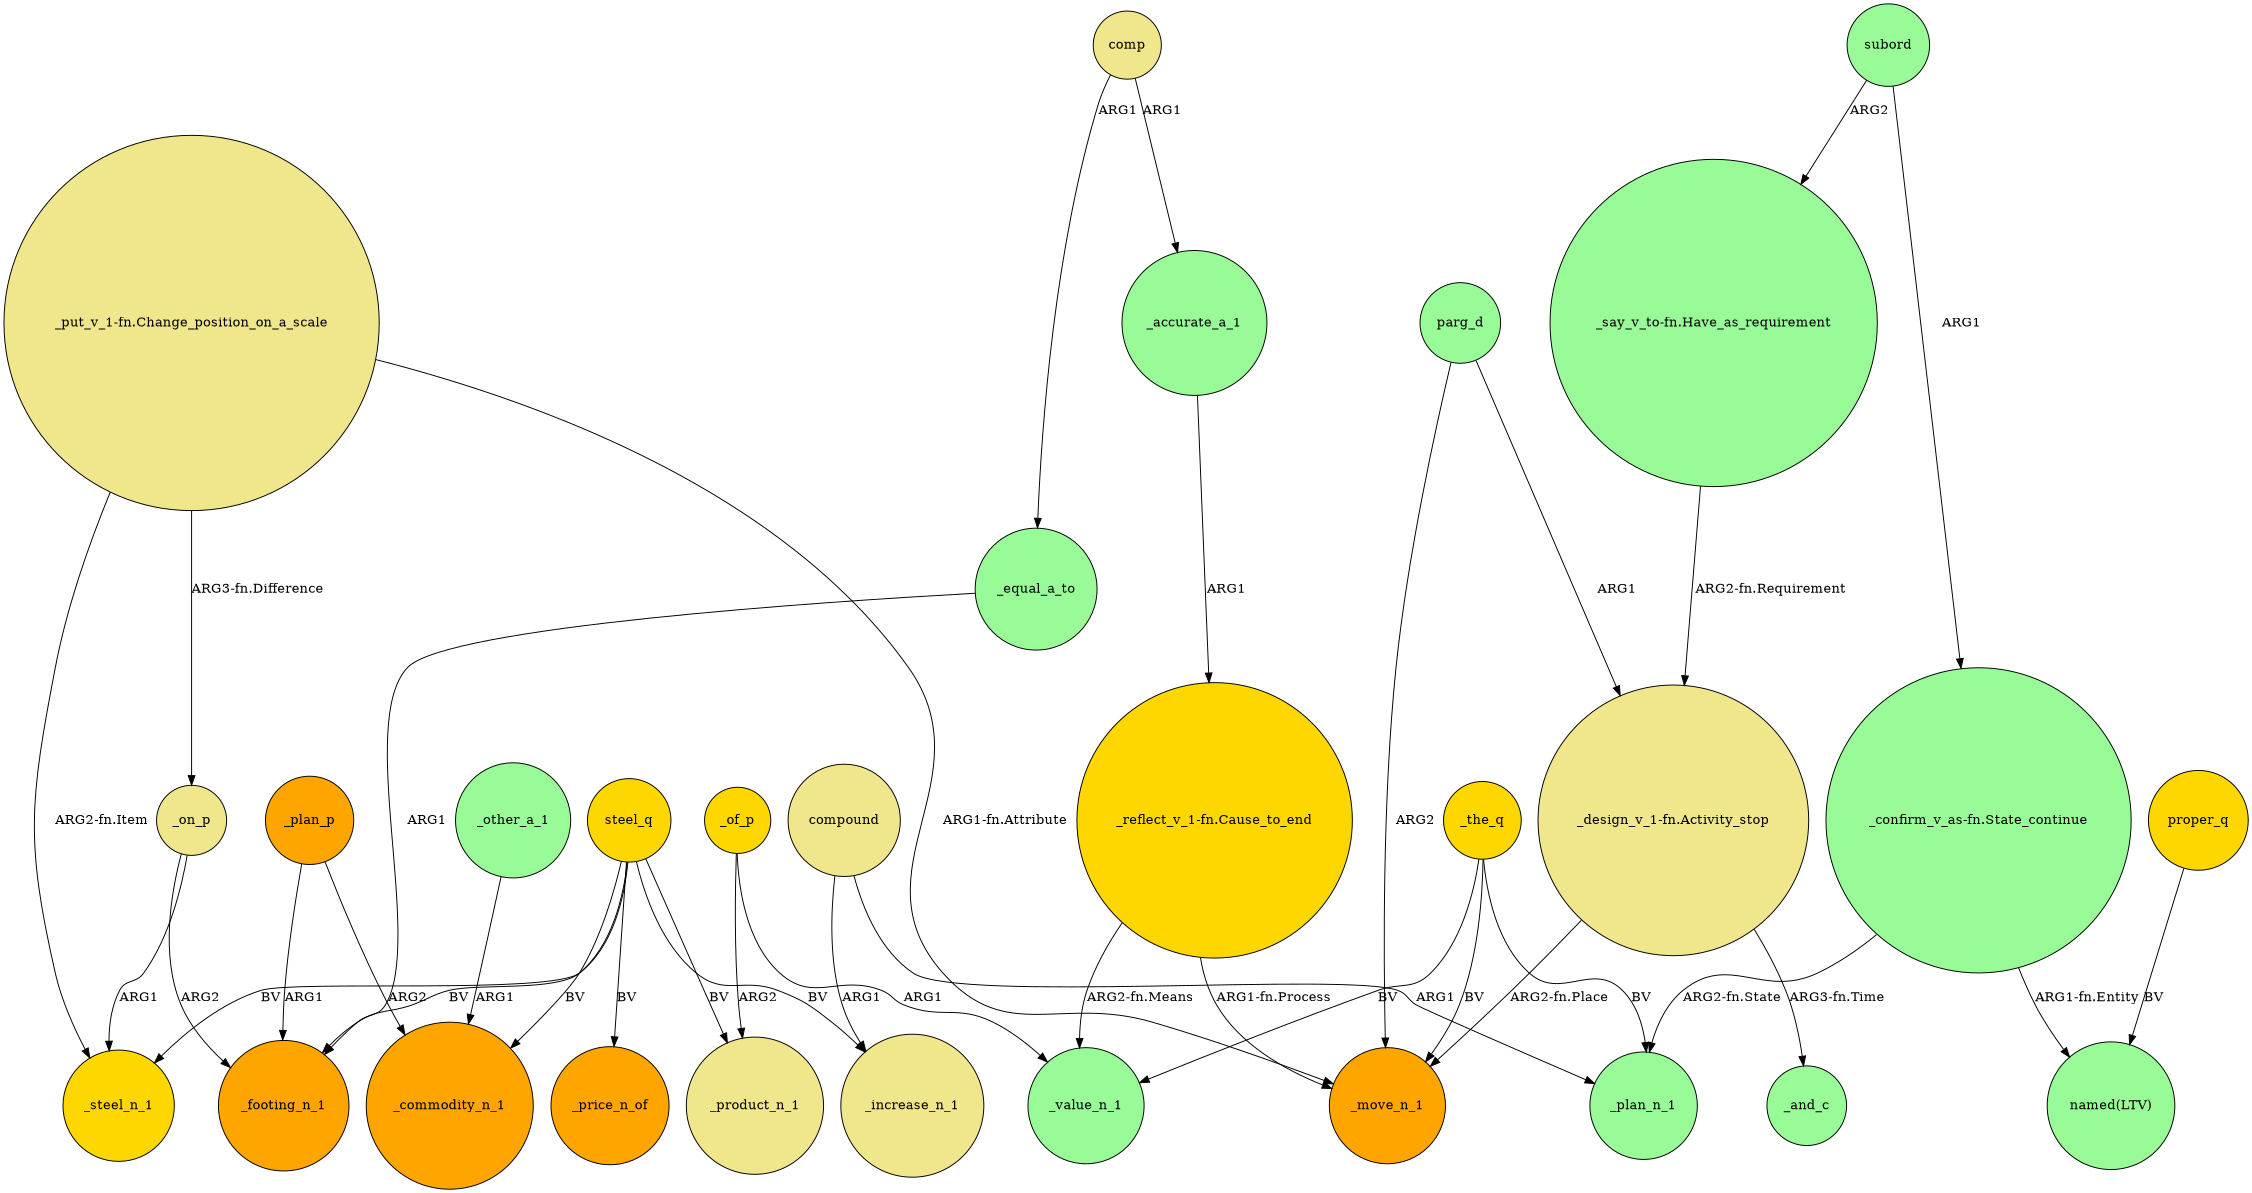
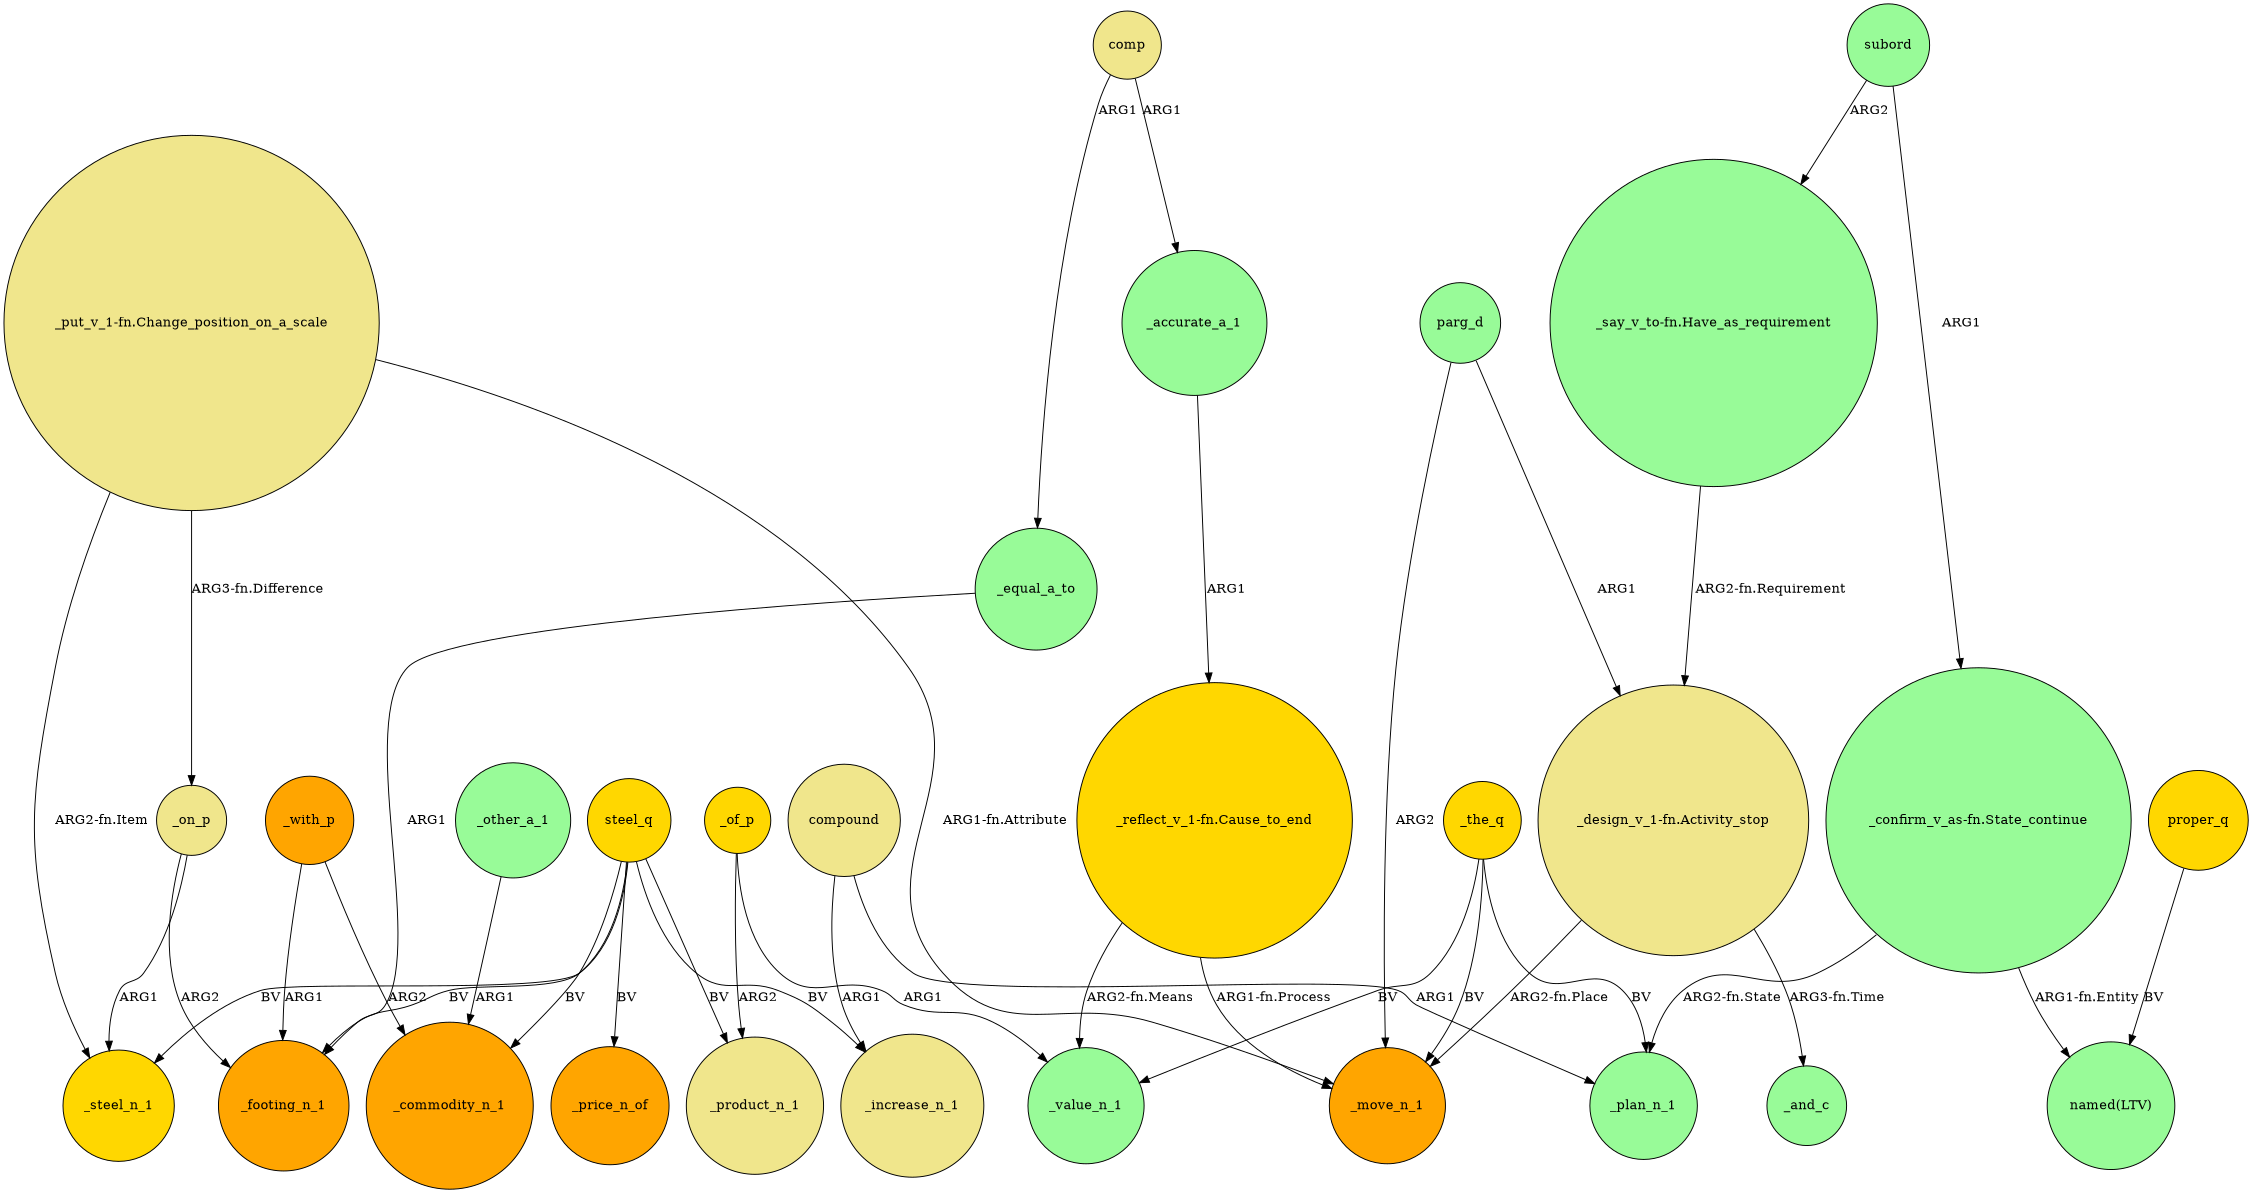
(310, 820) -> (310, 820)
